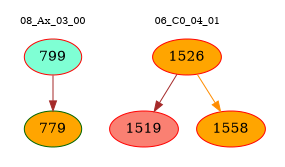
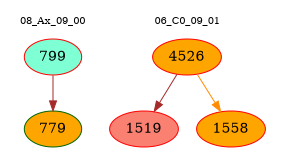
(53, 22) -> (53, 22)
(188, 22) -> (188, 22)
(187, 57) -> (187, 57)
